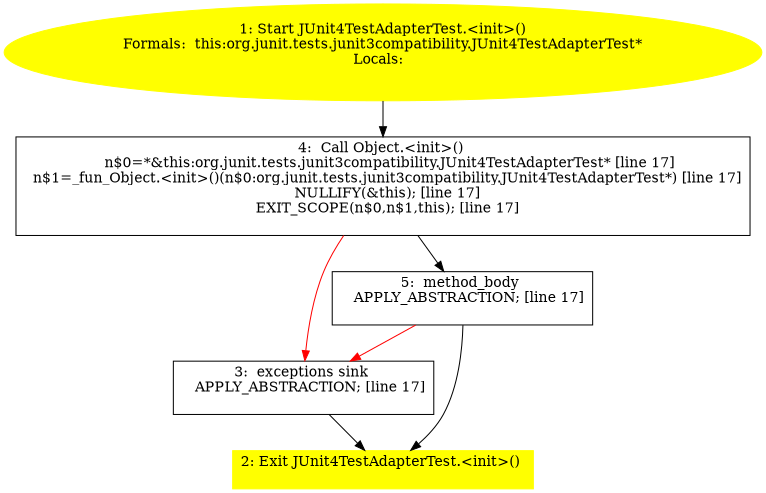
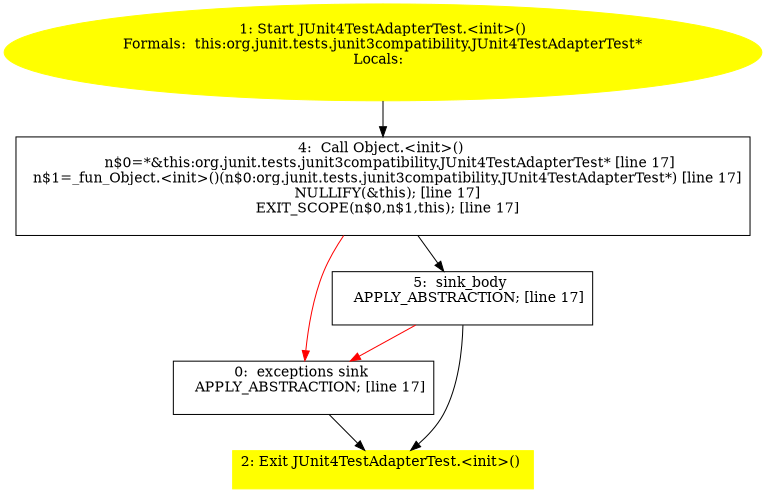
(462, 298) -> (462, 298)
(304, 388) -> (304, 388)
